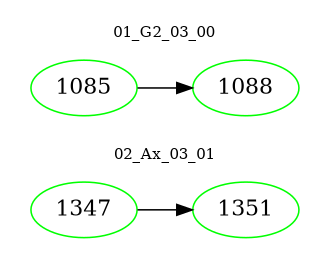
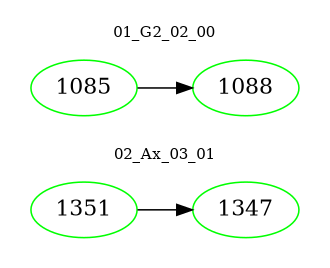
(165, 33) -> (165, 33)
(157, 210) -> (157, 210)
